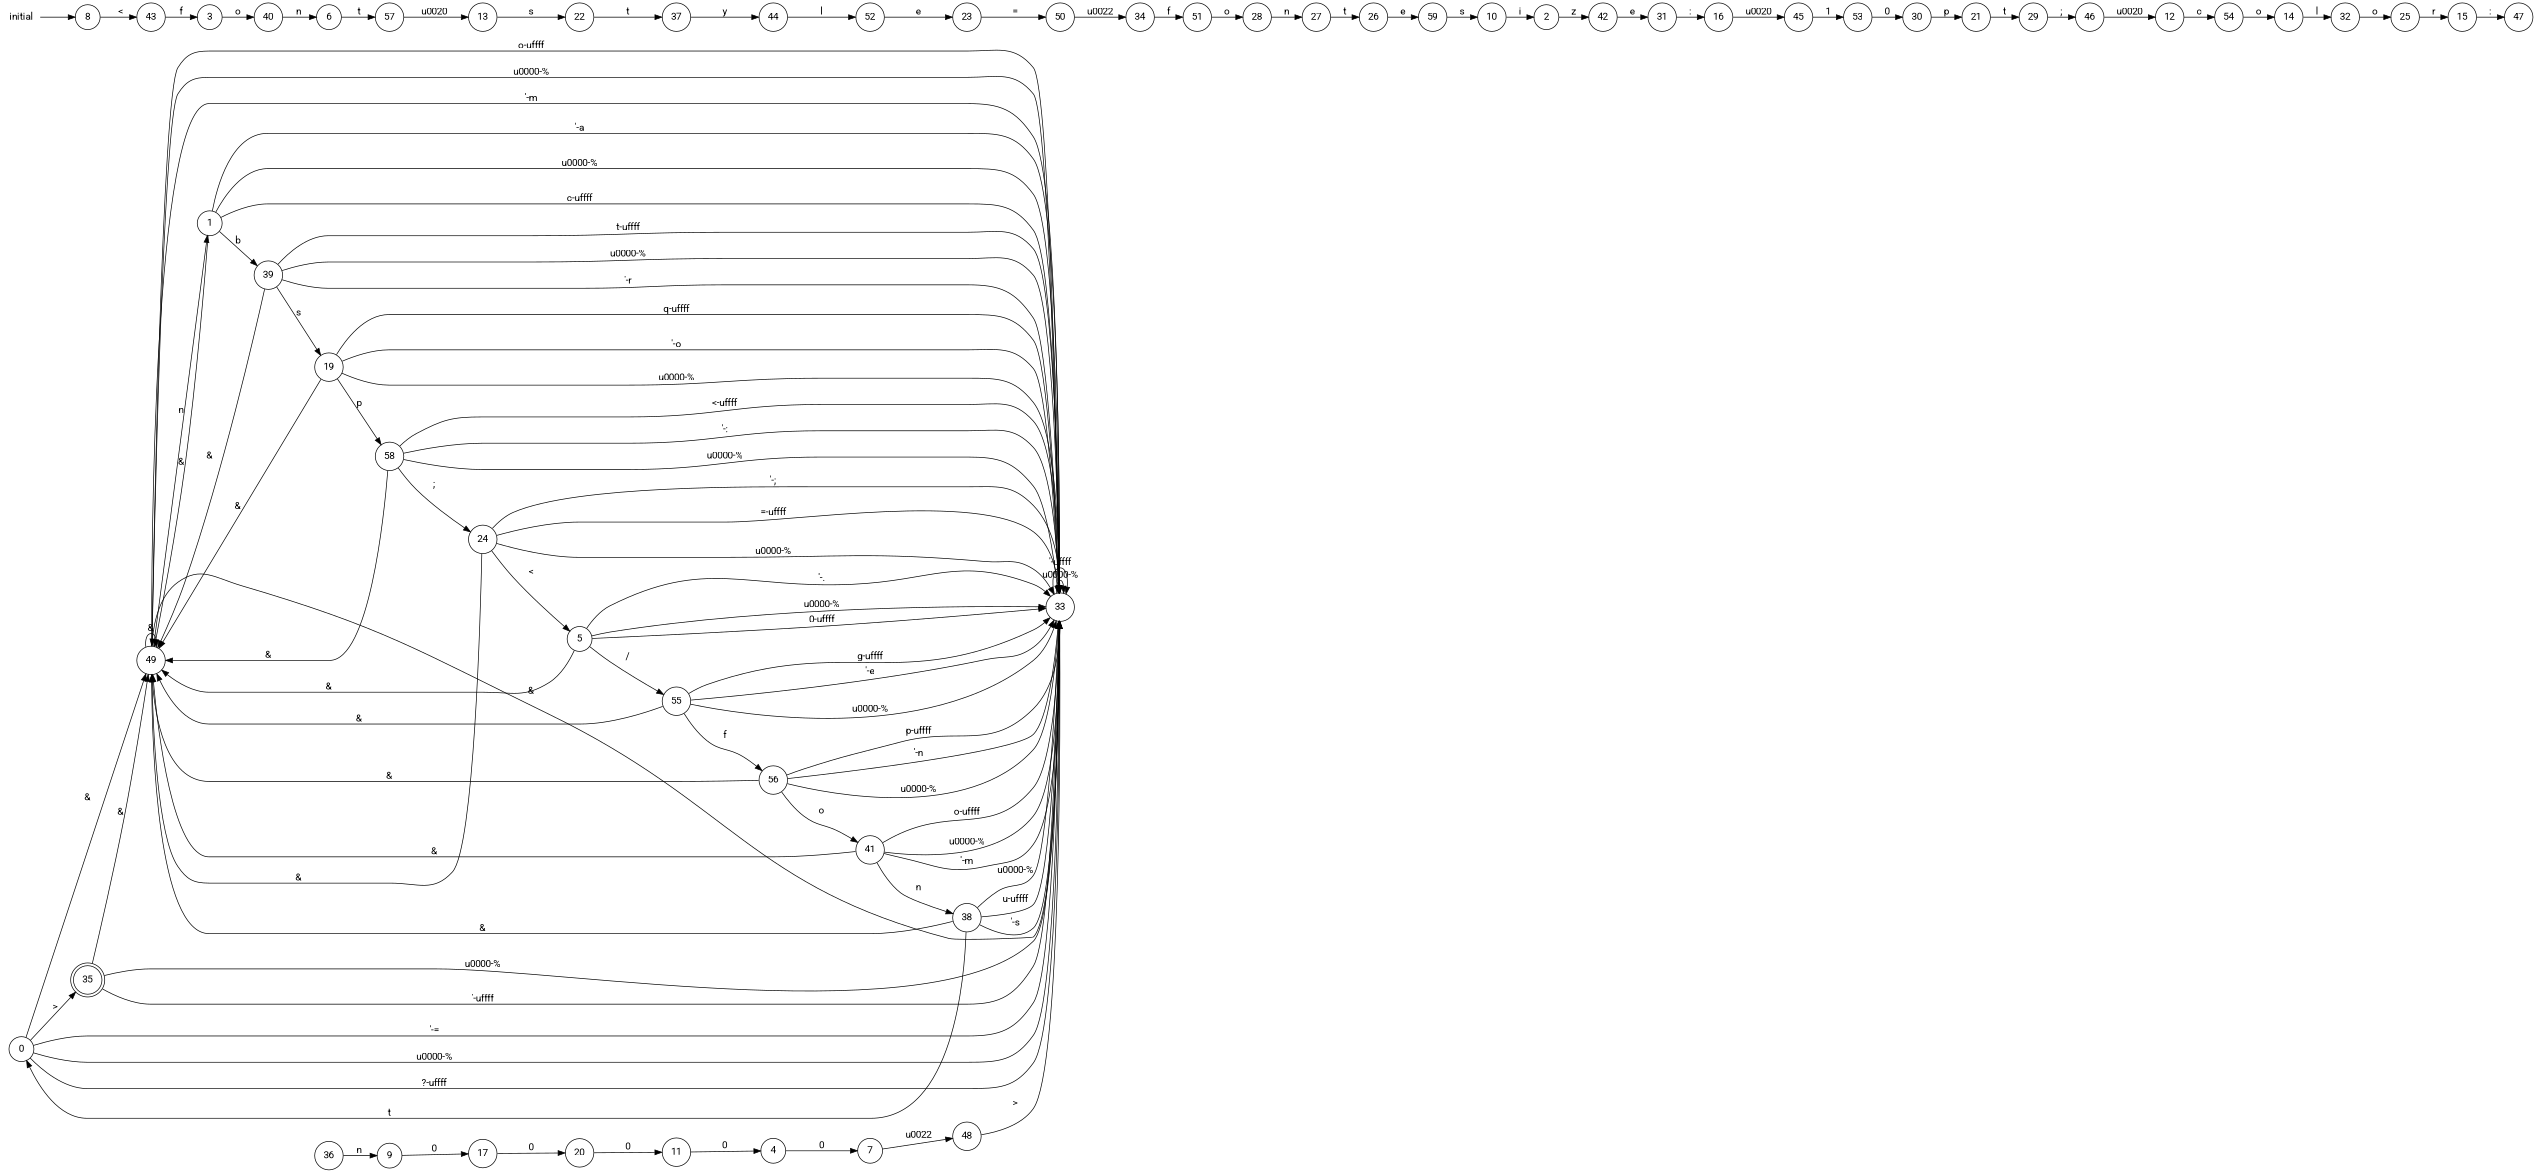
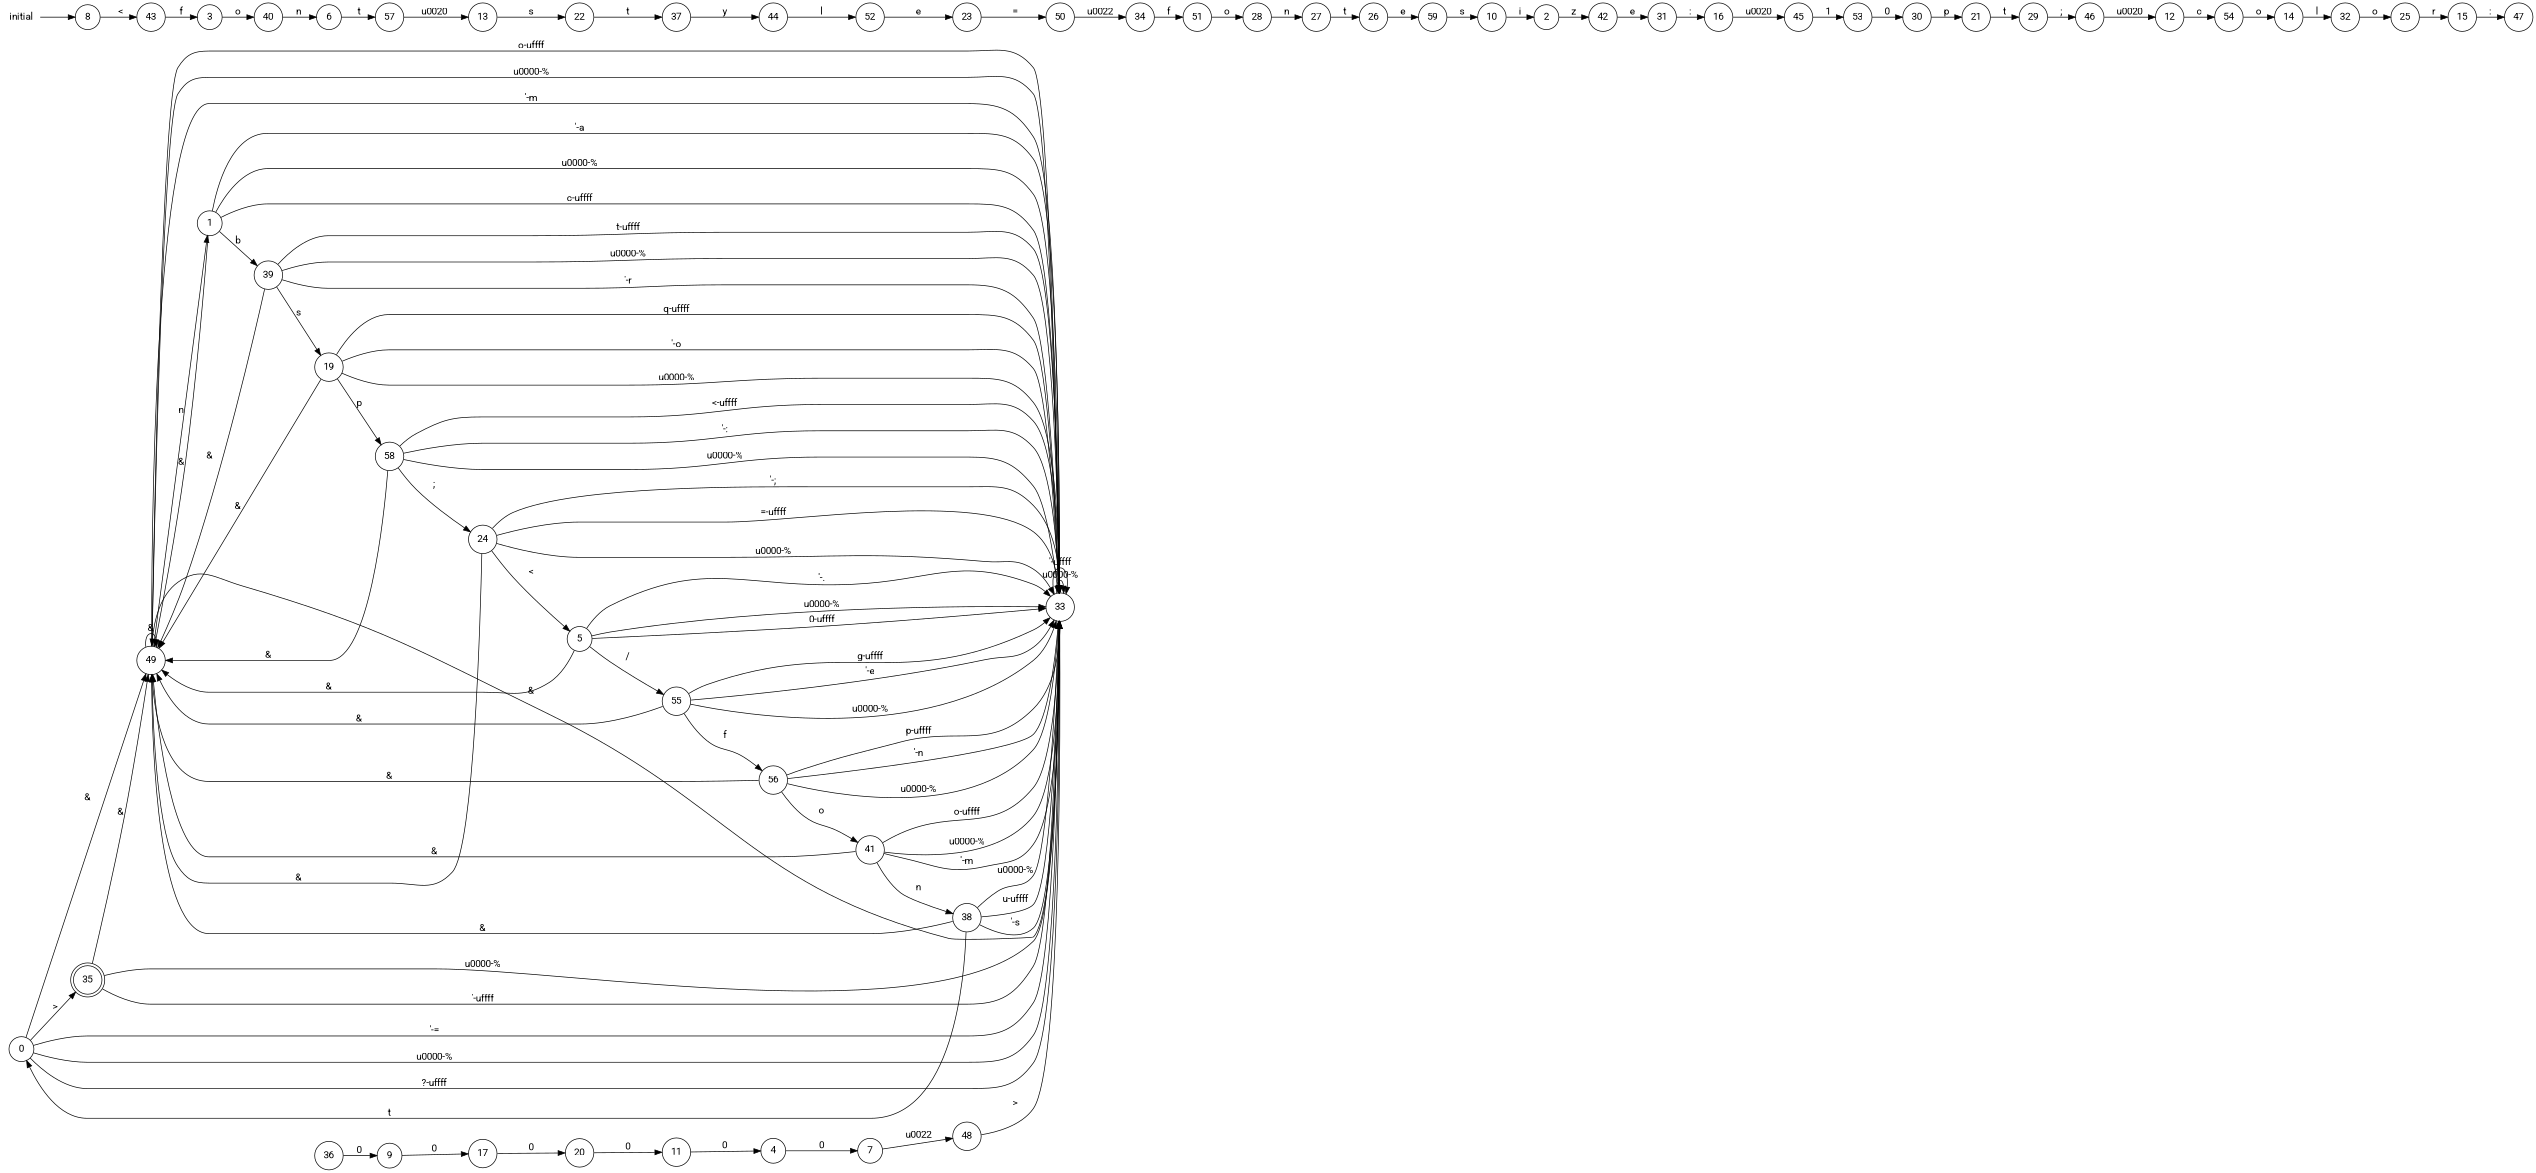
(359, 1150) -> (359, 1150)
